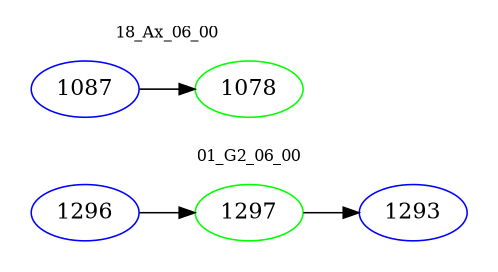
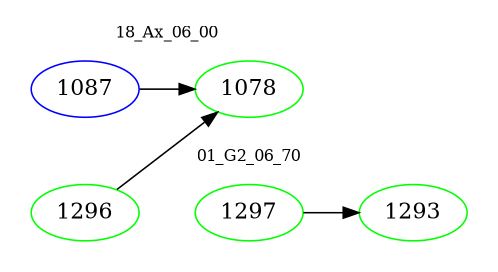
(249, 157) -> (249, 157)
(85, 213) -> (85, 213)
(159, 213) -> (161, 156)
(413, 213) -> (413, 213)
